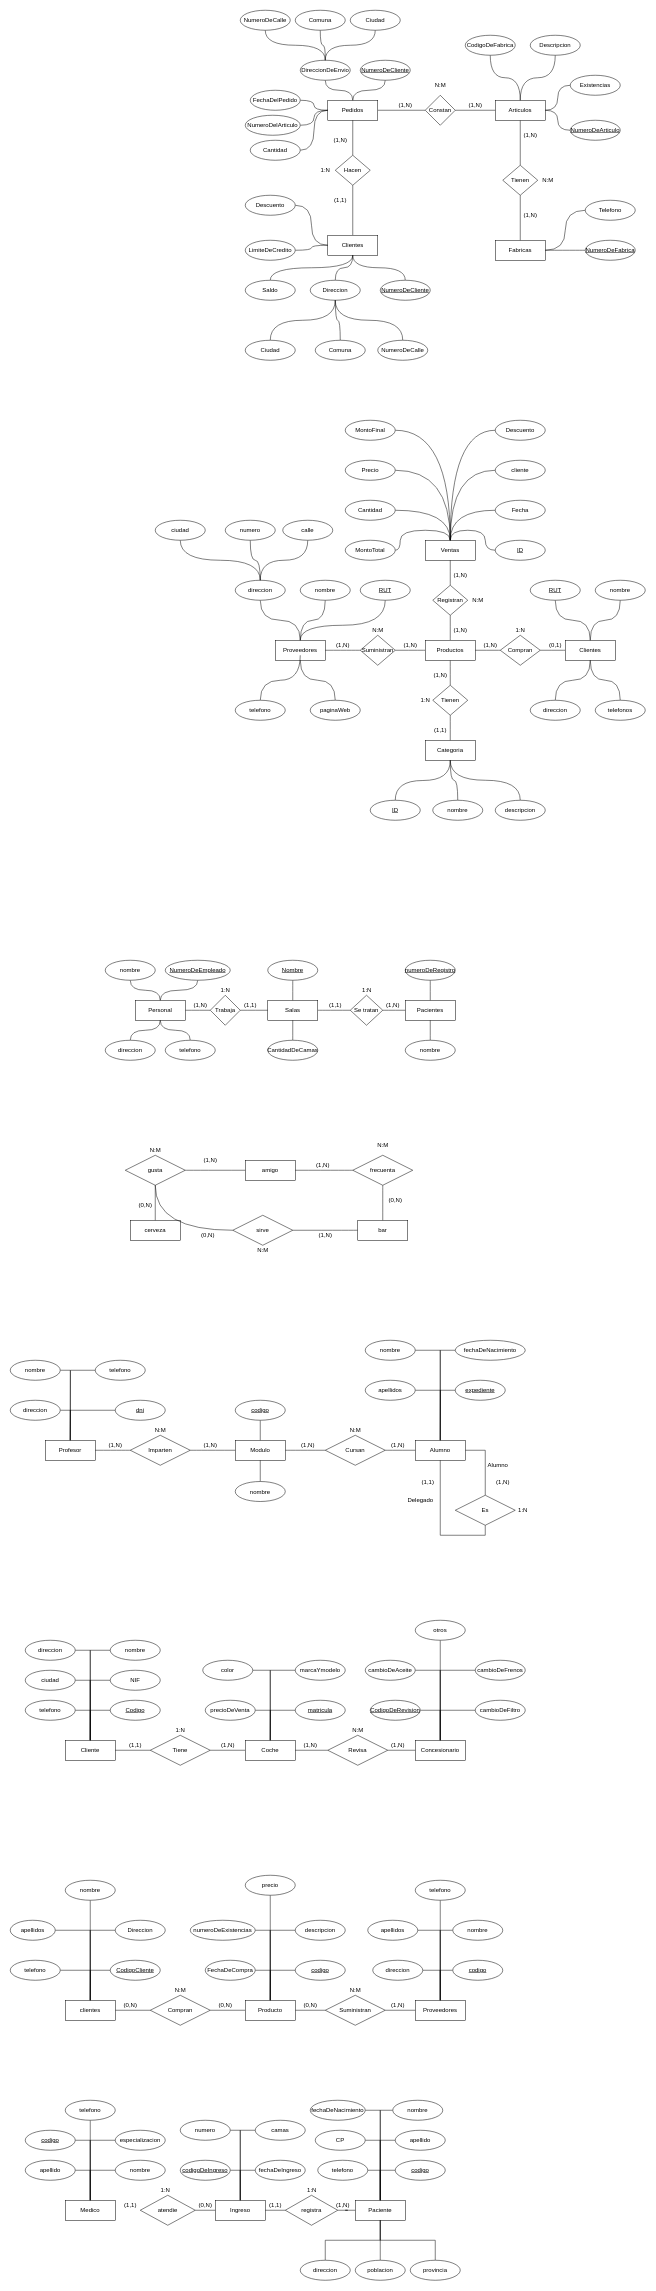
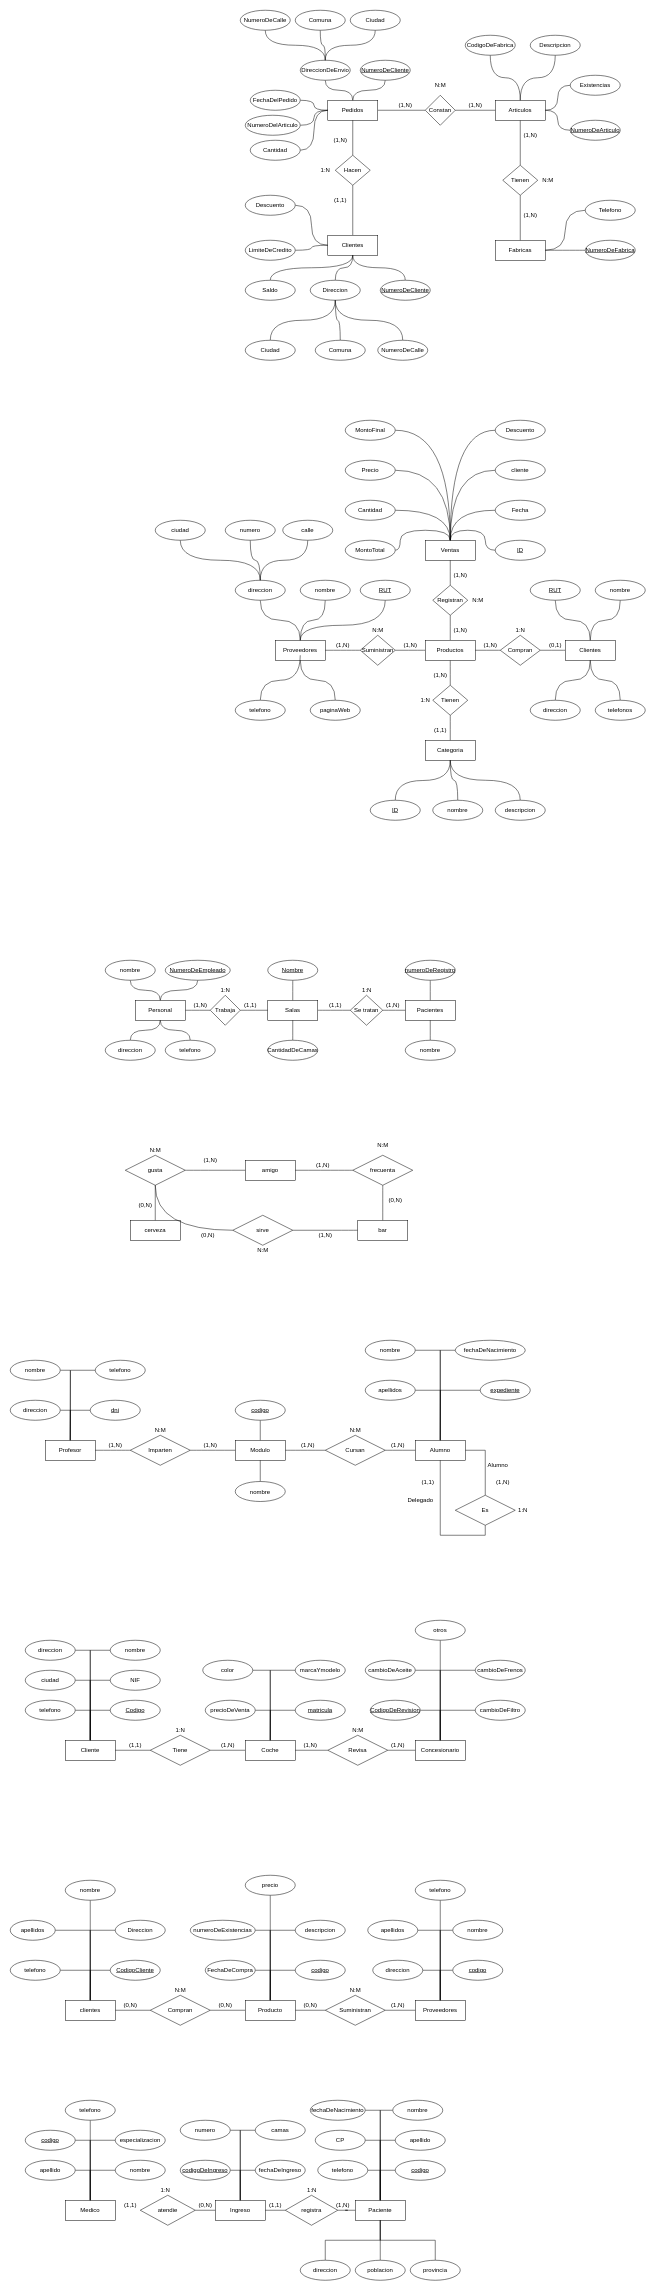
(480, 1390) -> (505, 1390)
(140, 1410) -> (115, 1410)
